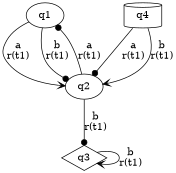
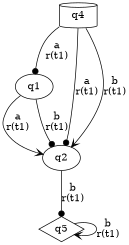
(74, 50) -> (43, 45)
(84, 158) -> (61, 229)
